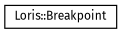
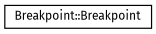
(61, 17) -> (78, 17)
